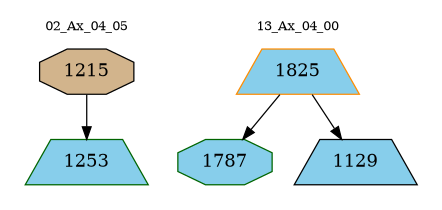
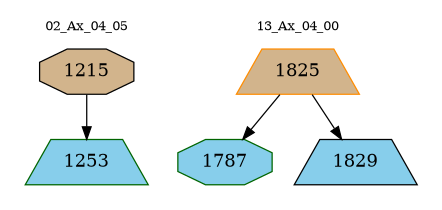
(298, 72) -> (298, 72)
(356, 162) -> (356, 162)
